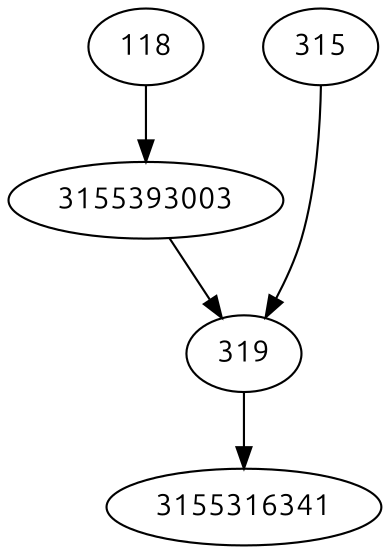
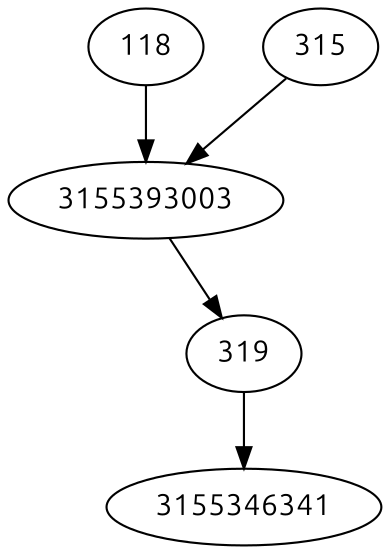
(311, 195) -> (245, 114)
(244, 507) -> (244, 507)
